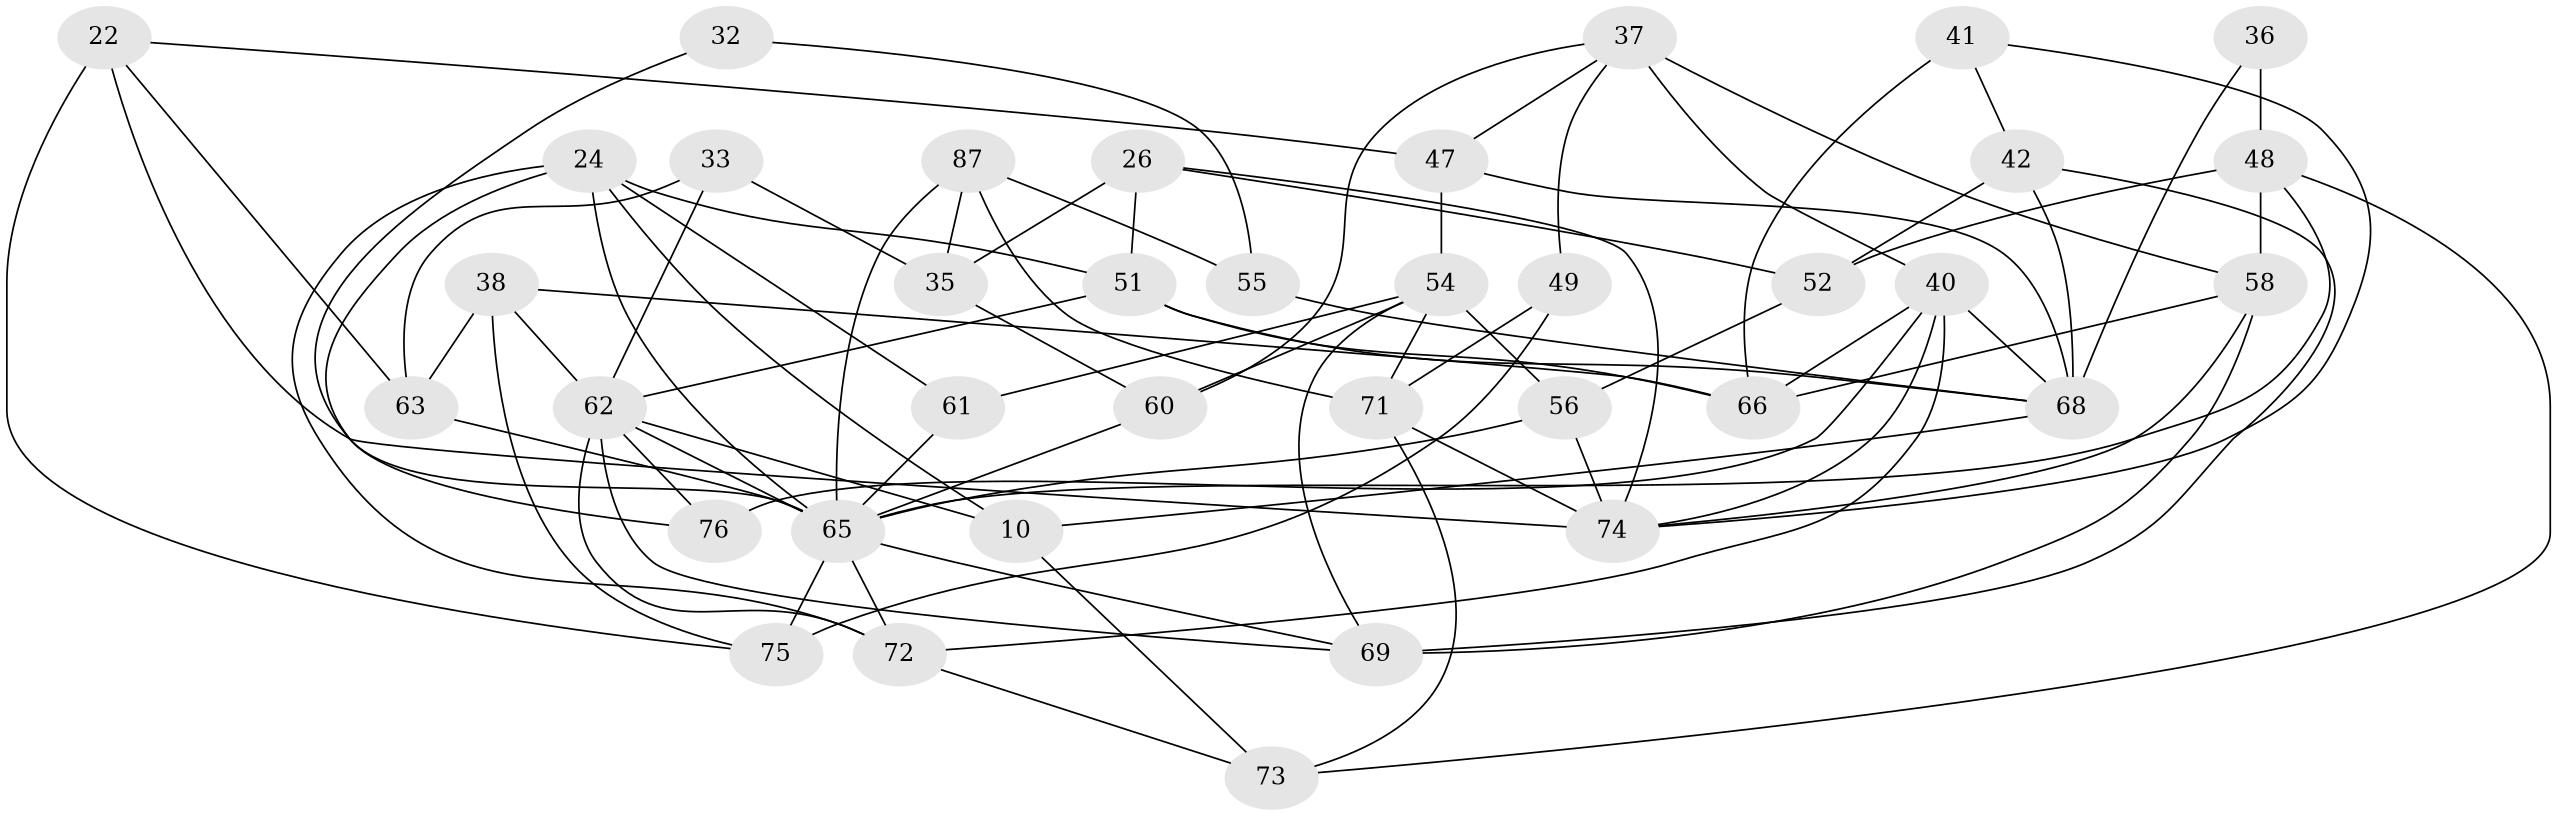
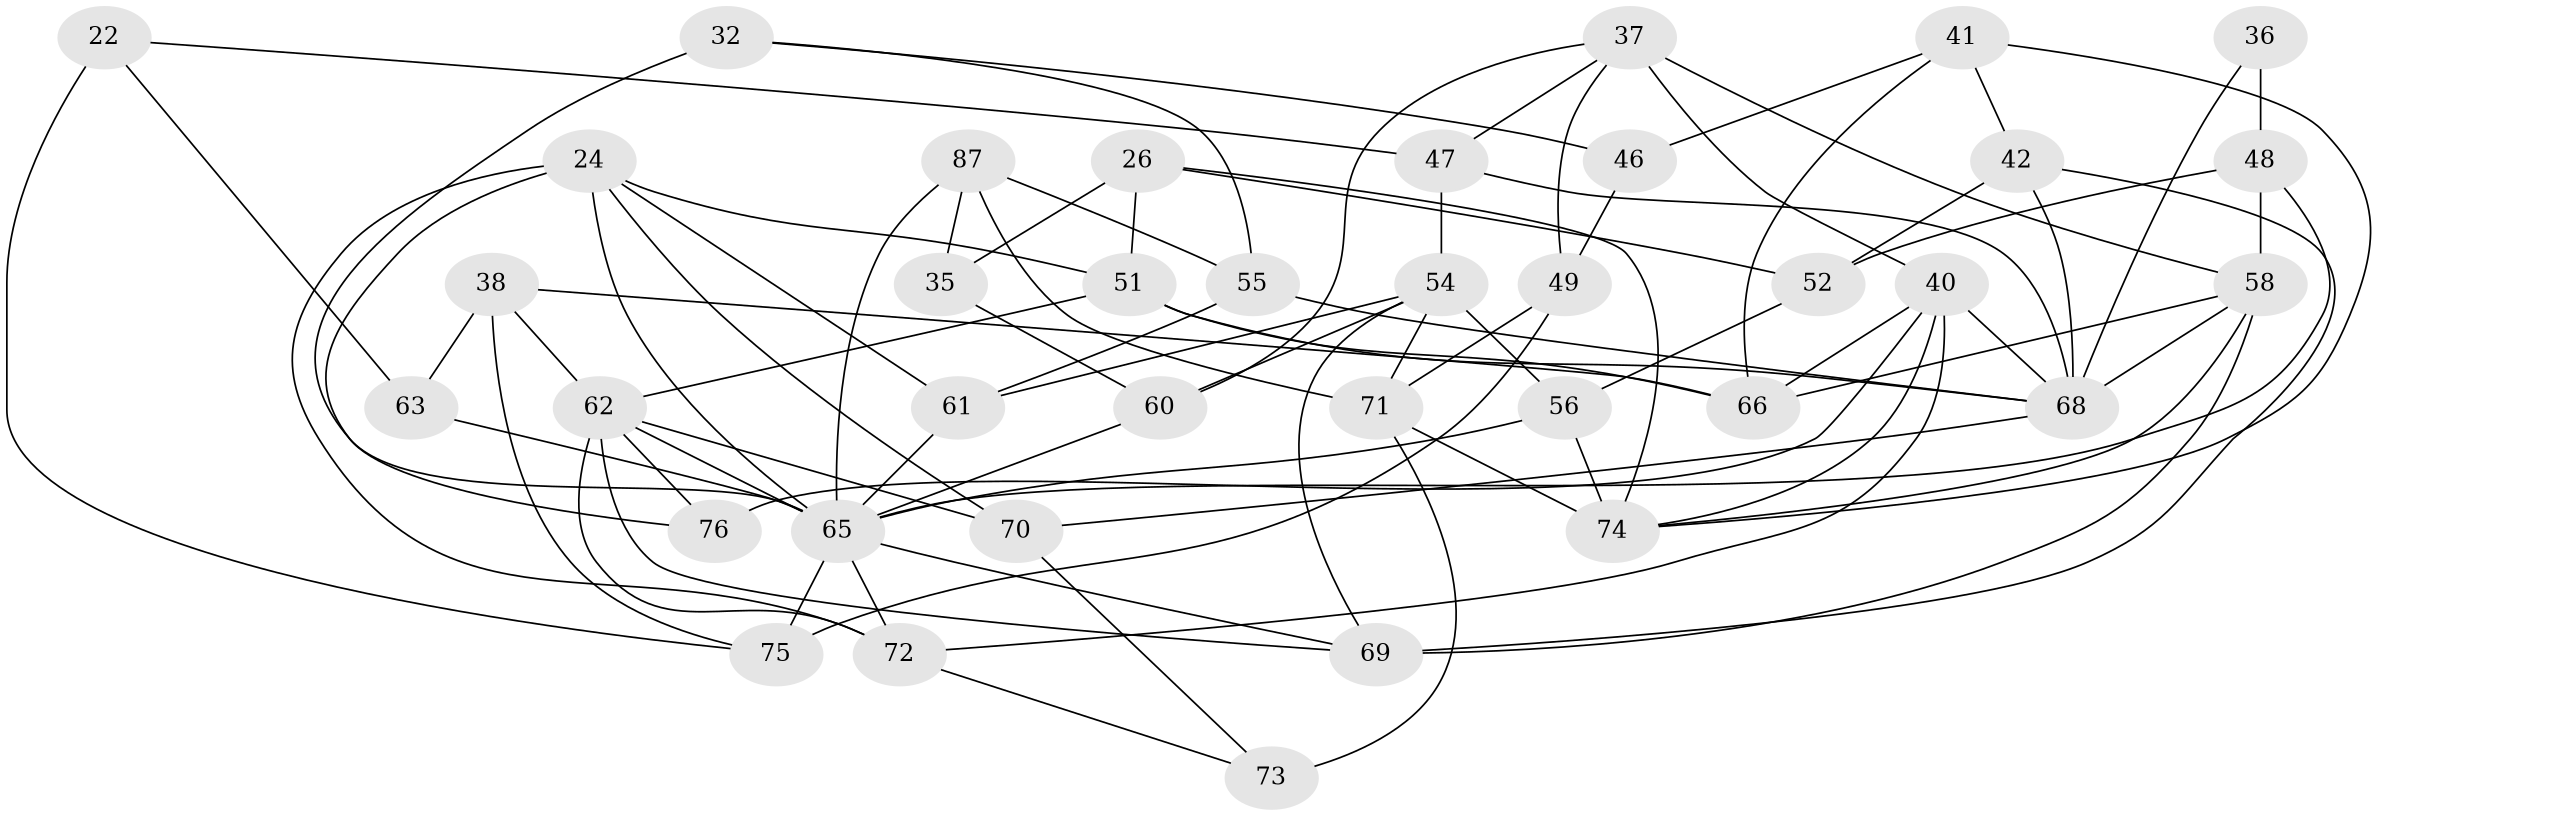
(716, 161) -> none
none -> (1630, 161)
none -> (2166, 346)
none -> (1108, 350)
(567, 461) -> none
(1016, 531) -> (1016, 531)
(2190, 665) -> none
